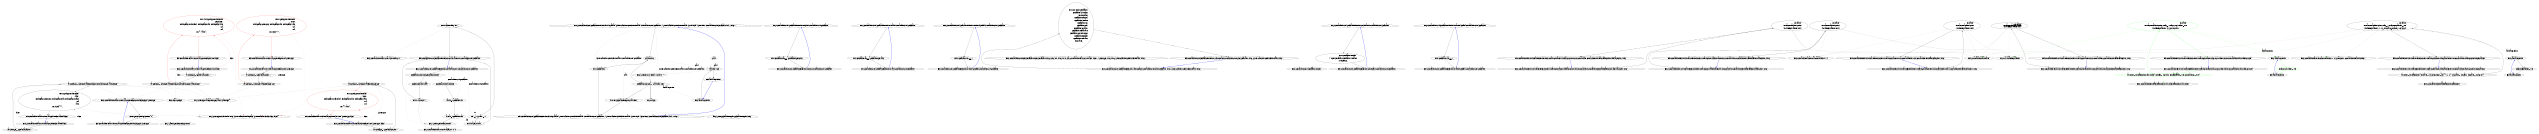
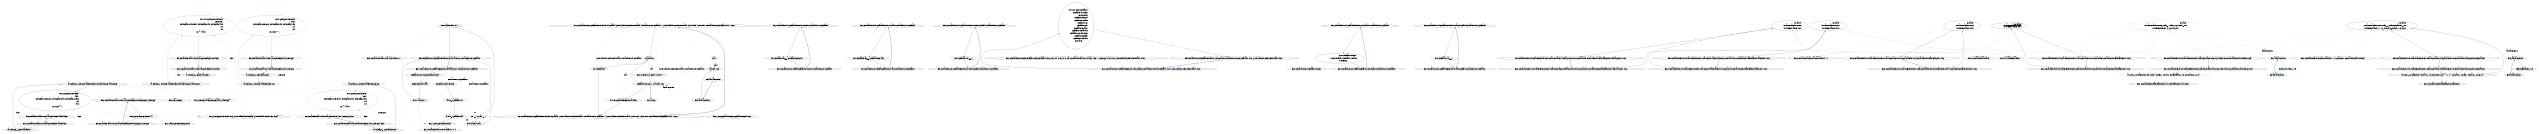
(681, 64) -> (650, 66)
